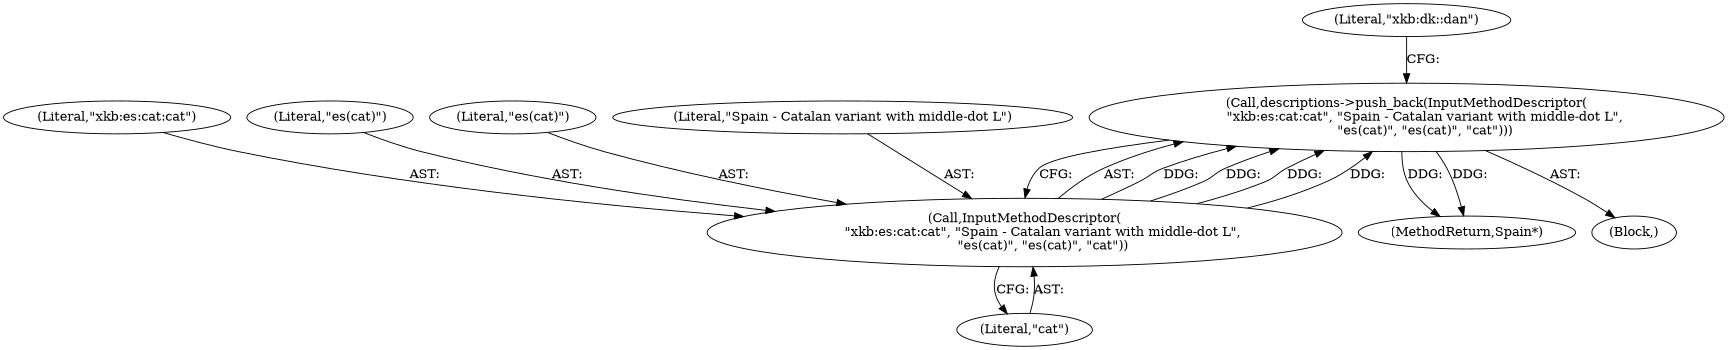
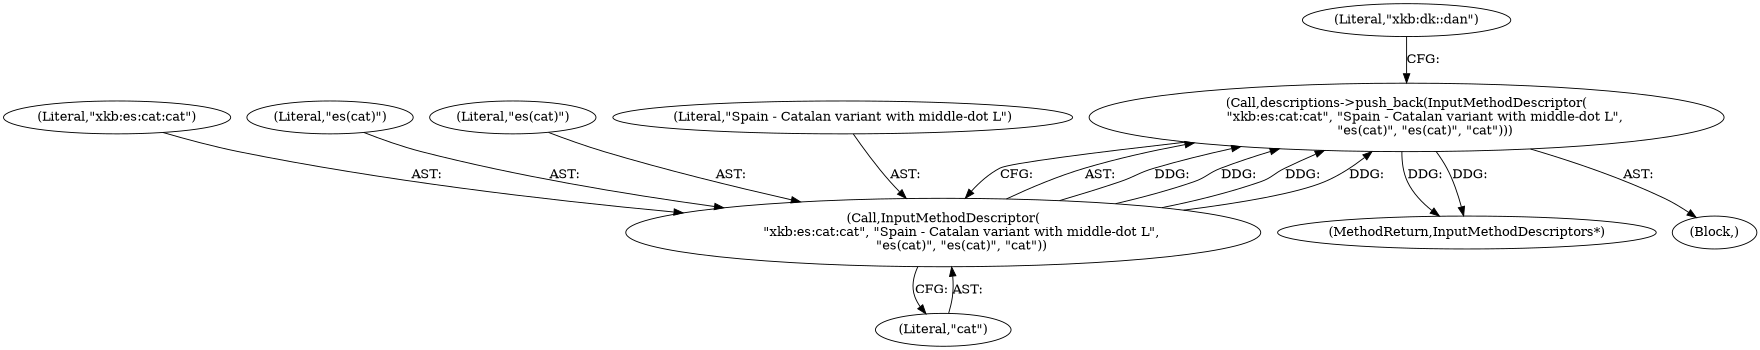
(1467, 233) -> (1467, 233)
